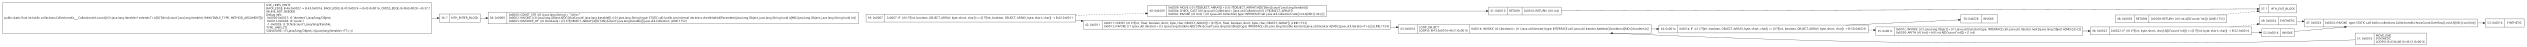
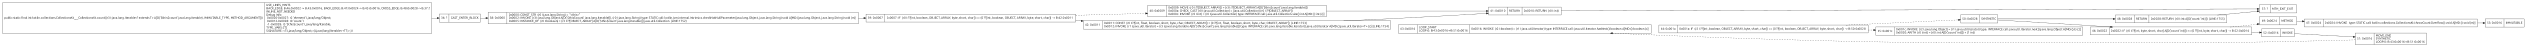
(2283, 9) -> (2283, 9)
(2237, 13) -> (2237, 13)
(465, 18) -> (465, 18)
none -> (861, 18)
(1989, 19) -> (1989, 19)
none -> (2056, 19)
(2287, 21) -> (2287, 21)
(1902, 23) -> (1902, 23)
(2514, 23) -> (2514, 23)
(1394, 27) -> (1415, 17)
(1429, 27) -> (1428, 27)
(1654, 29) -> none
(2320, 29) -> (2324, 35)
(2085, 31) -> (2054, 23)
(1984, 43) -> (1984, 43)
